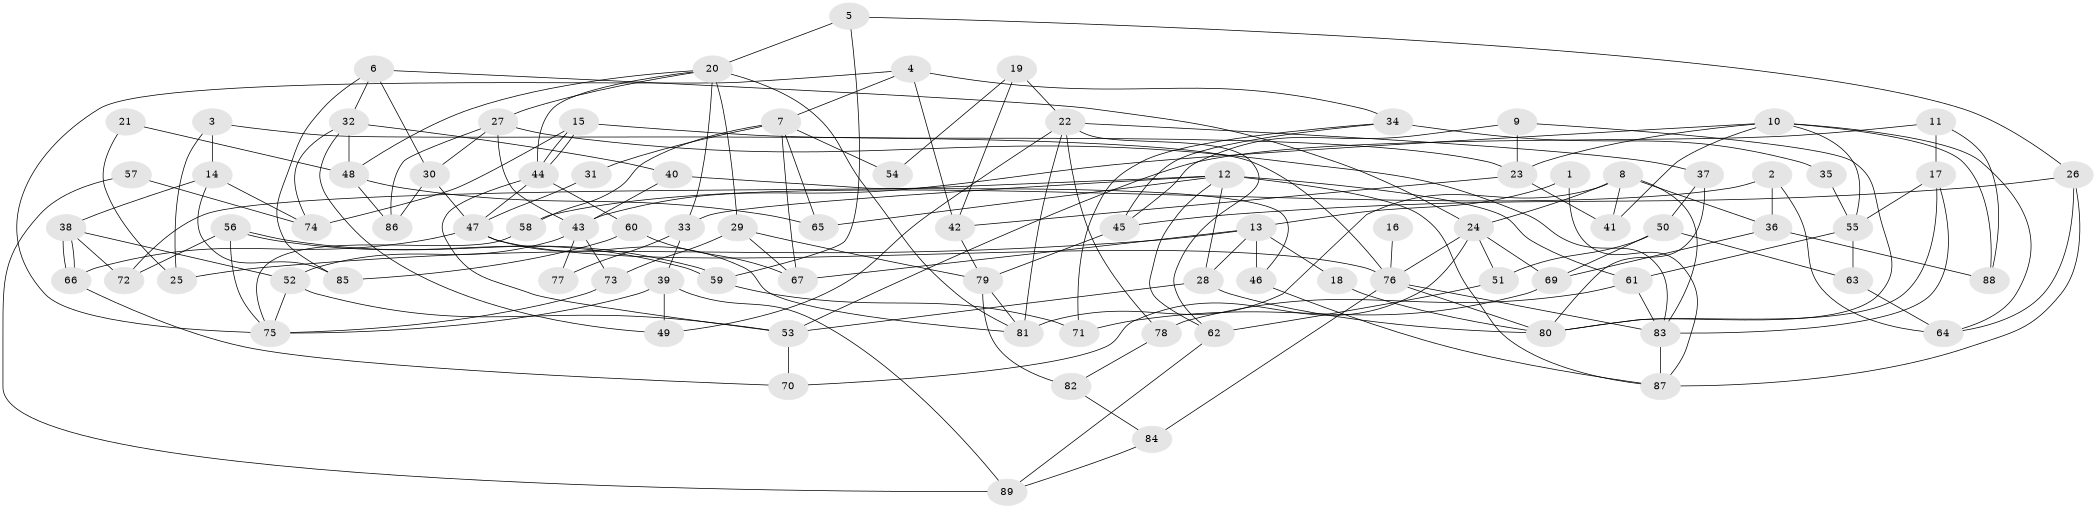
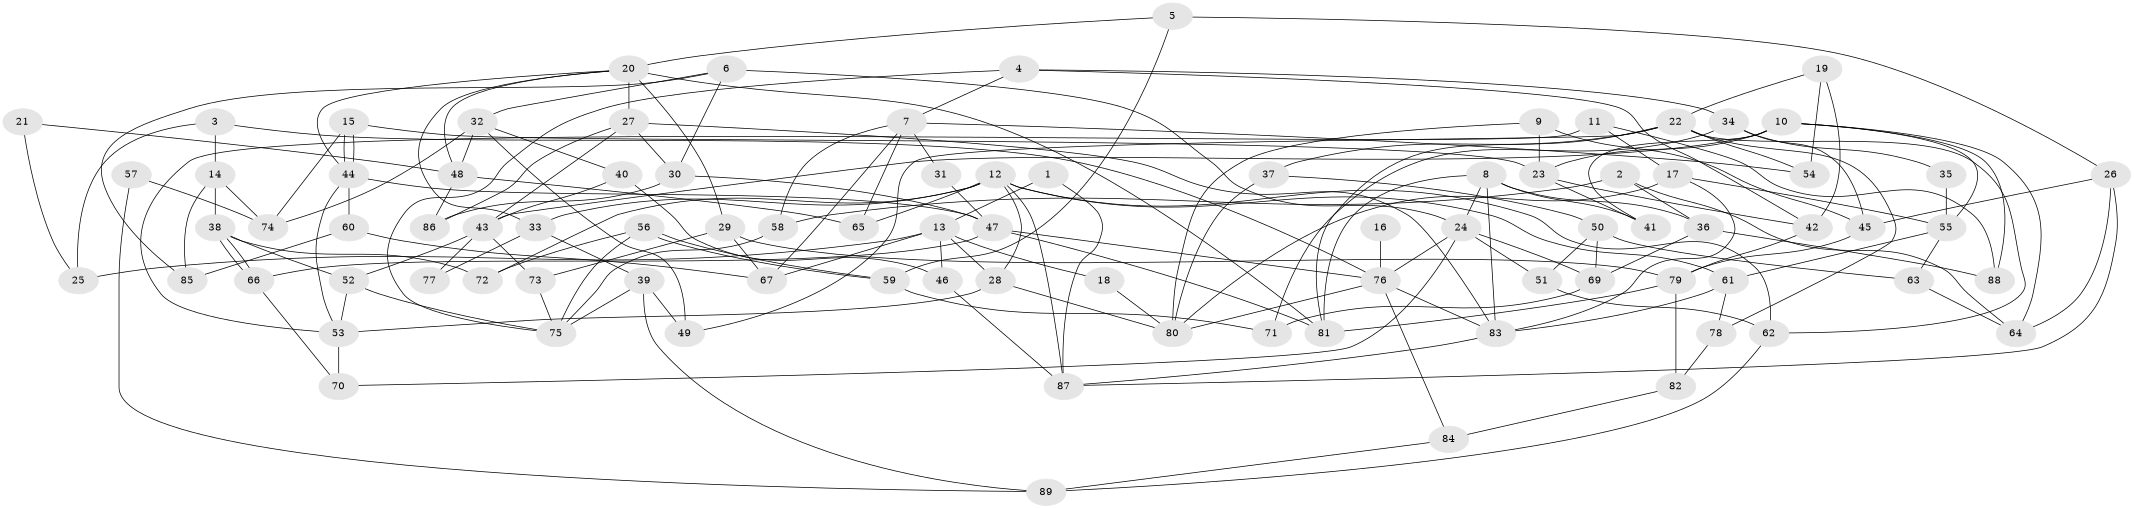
none -> (1742, 149)
